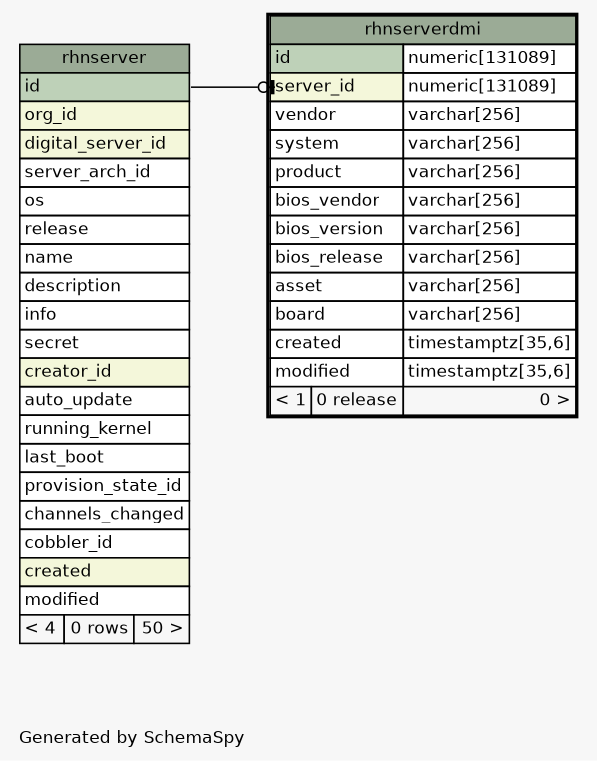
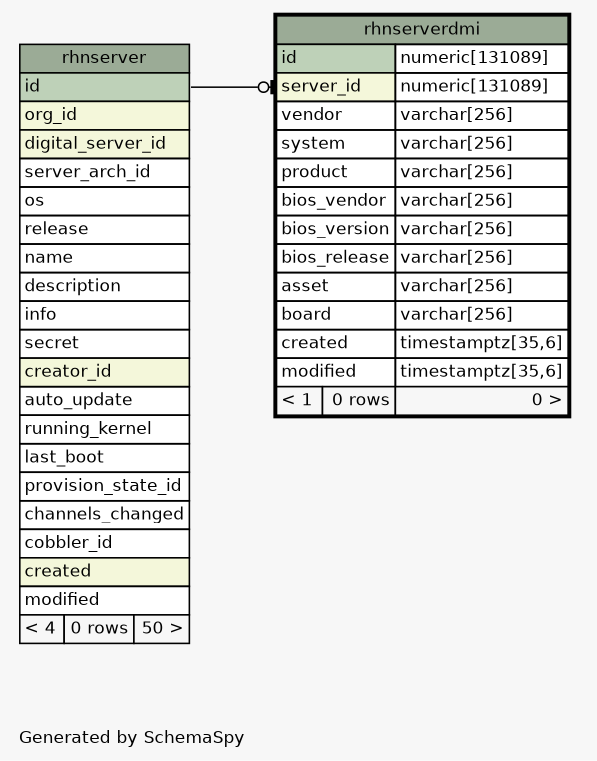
(357, 400) -> (361, 400)
